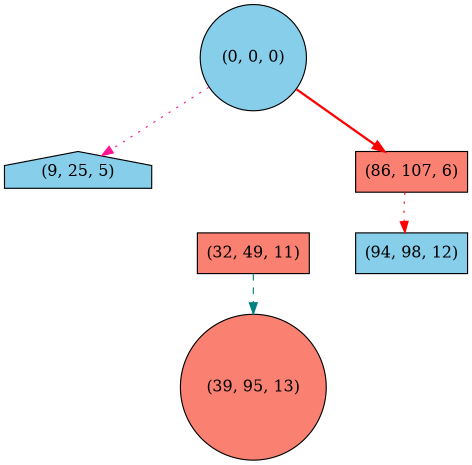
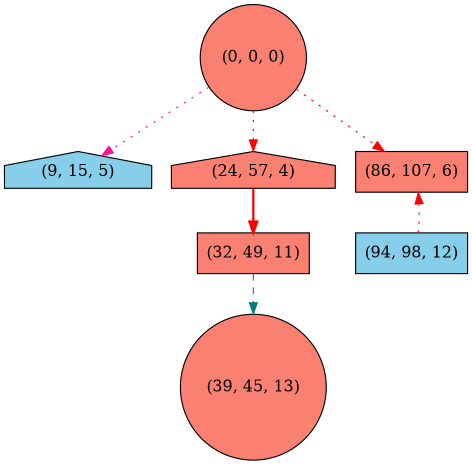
(253, 58) -> (253, 58)
(336, 117) -> (336, 117)
(78, 172) -> (78, 172)
none -> (253, 172)
(404, 207) -> (419, 218)
(253, 387) -> (253, 387)
